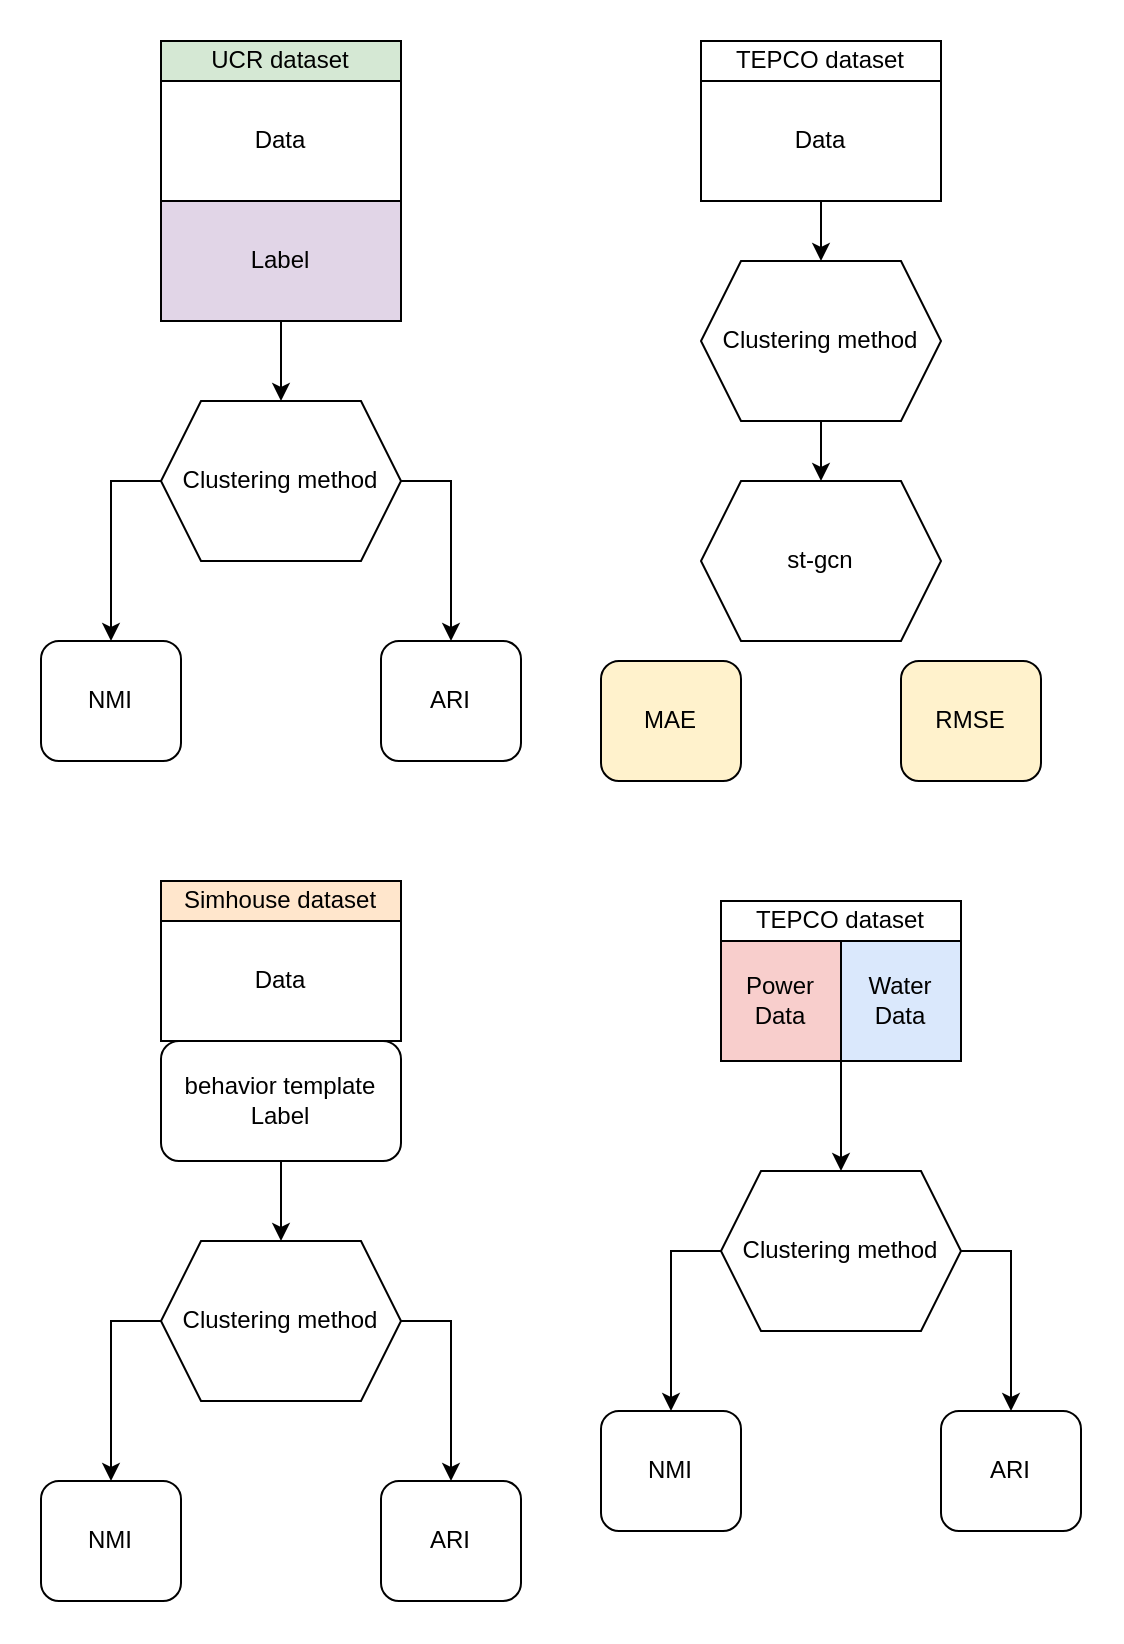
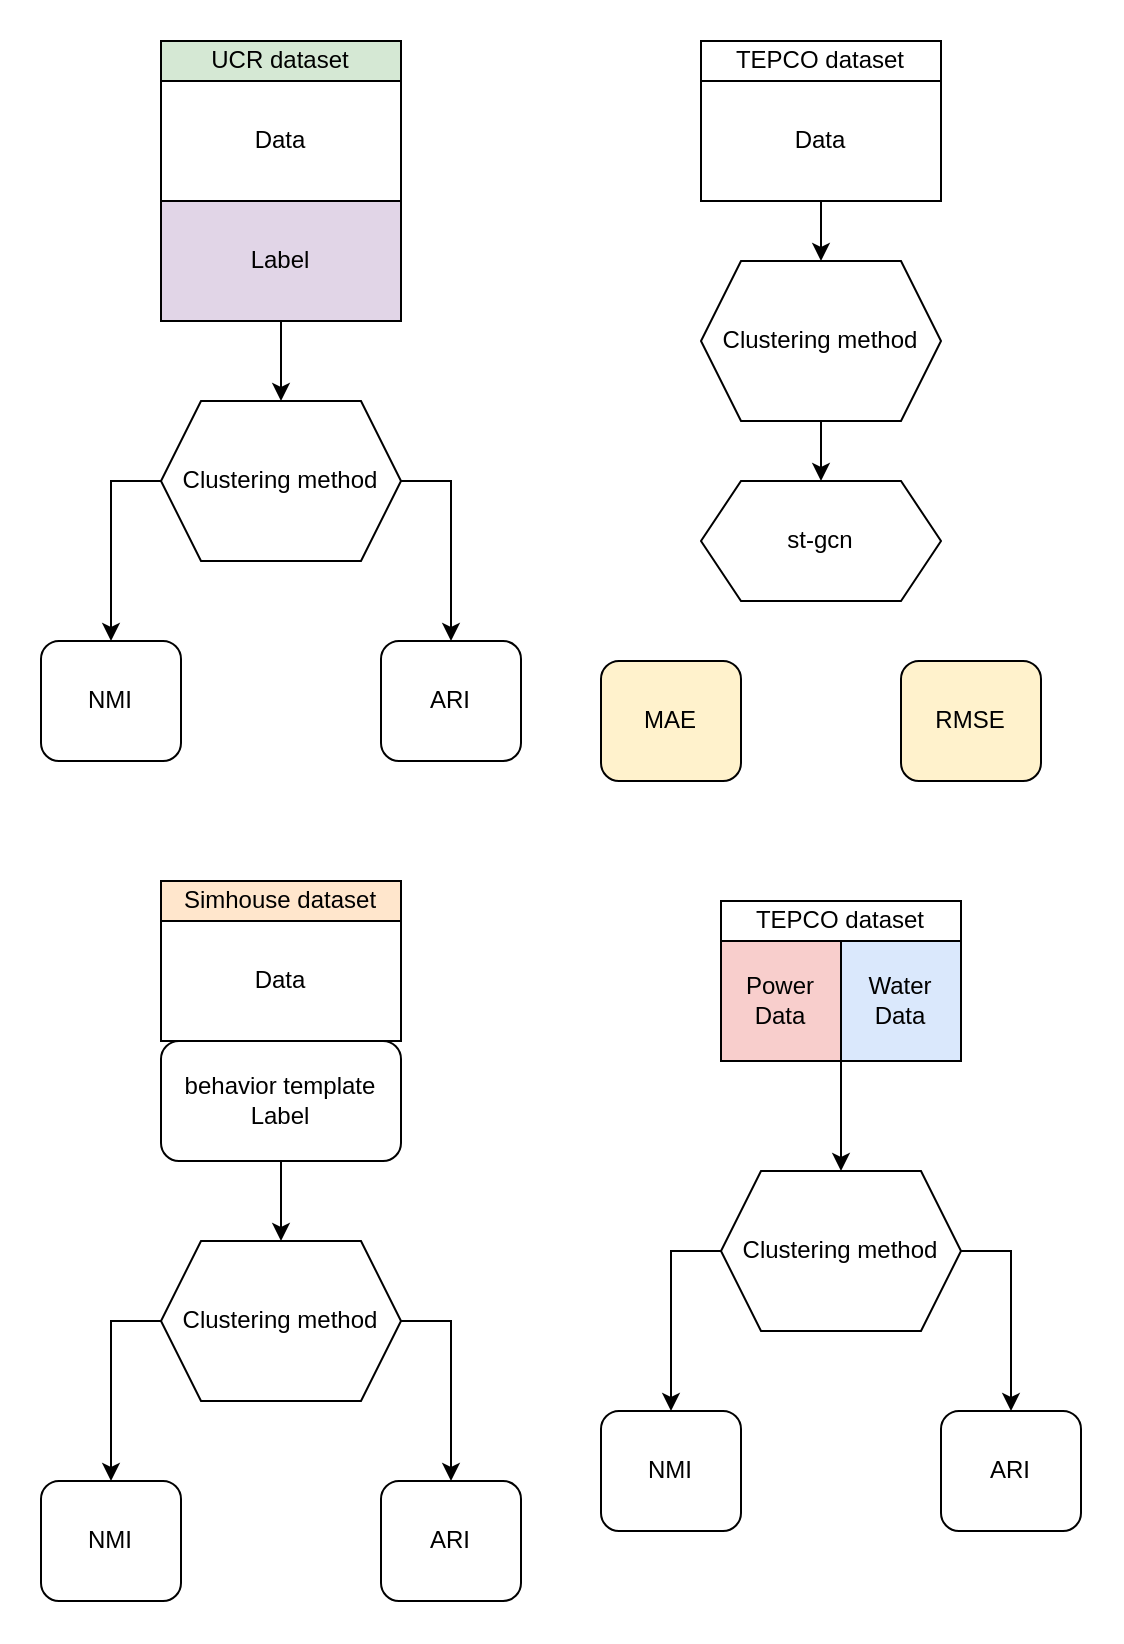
(821, 561) -> (821, 541)
